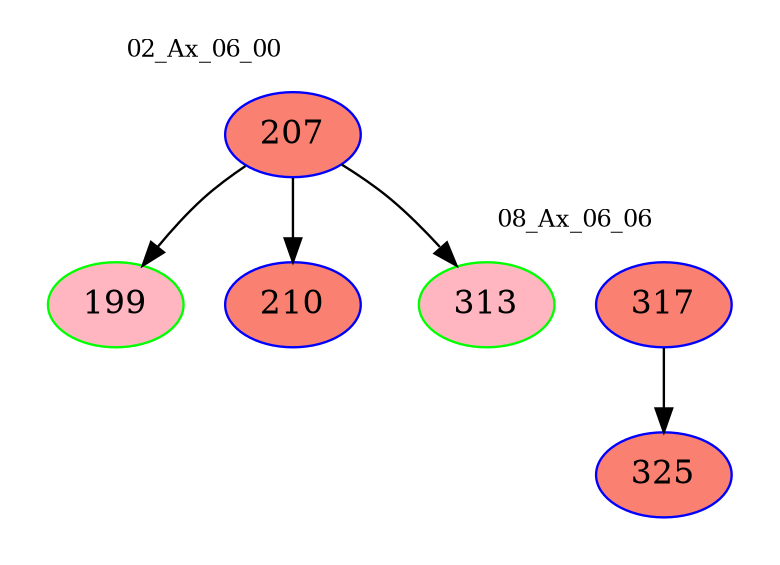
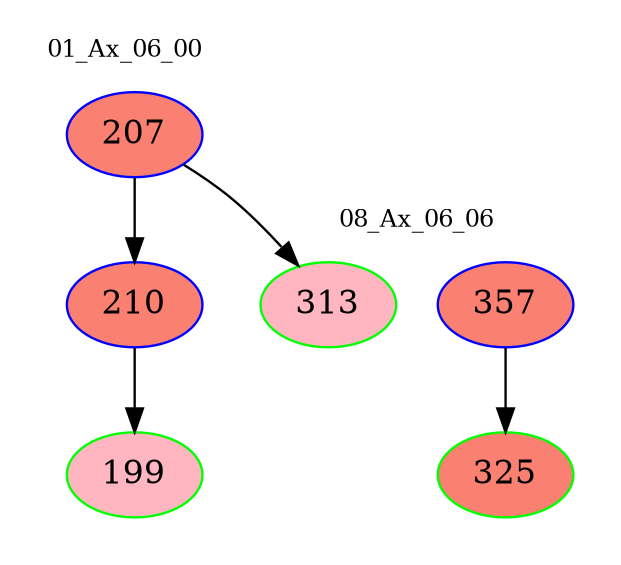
(204, 51) -> (125, 51)
(198, 203) -> (135, 378)
(664, 305) -> (506, 305)
(664, 475) -> (506, 475)
